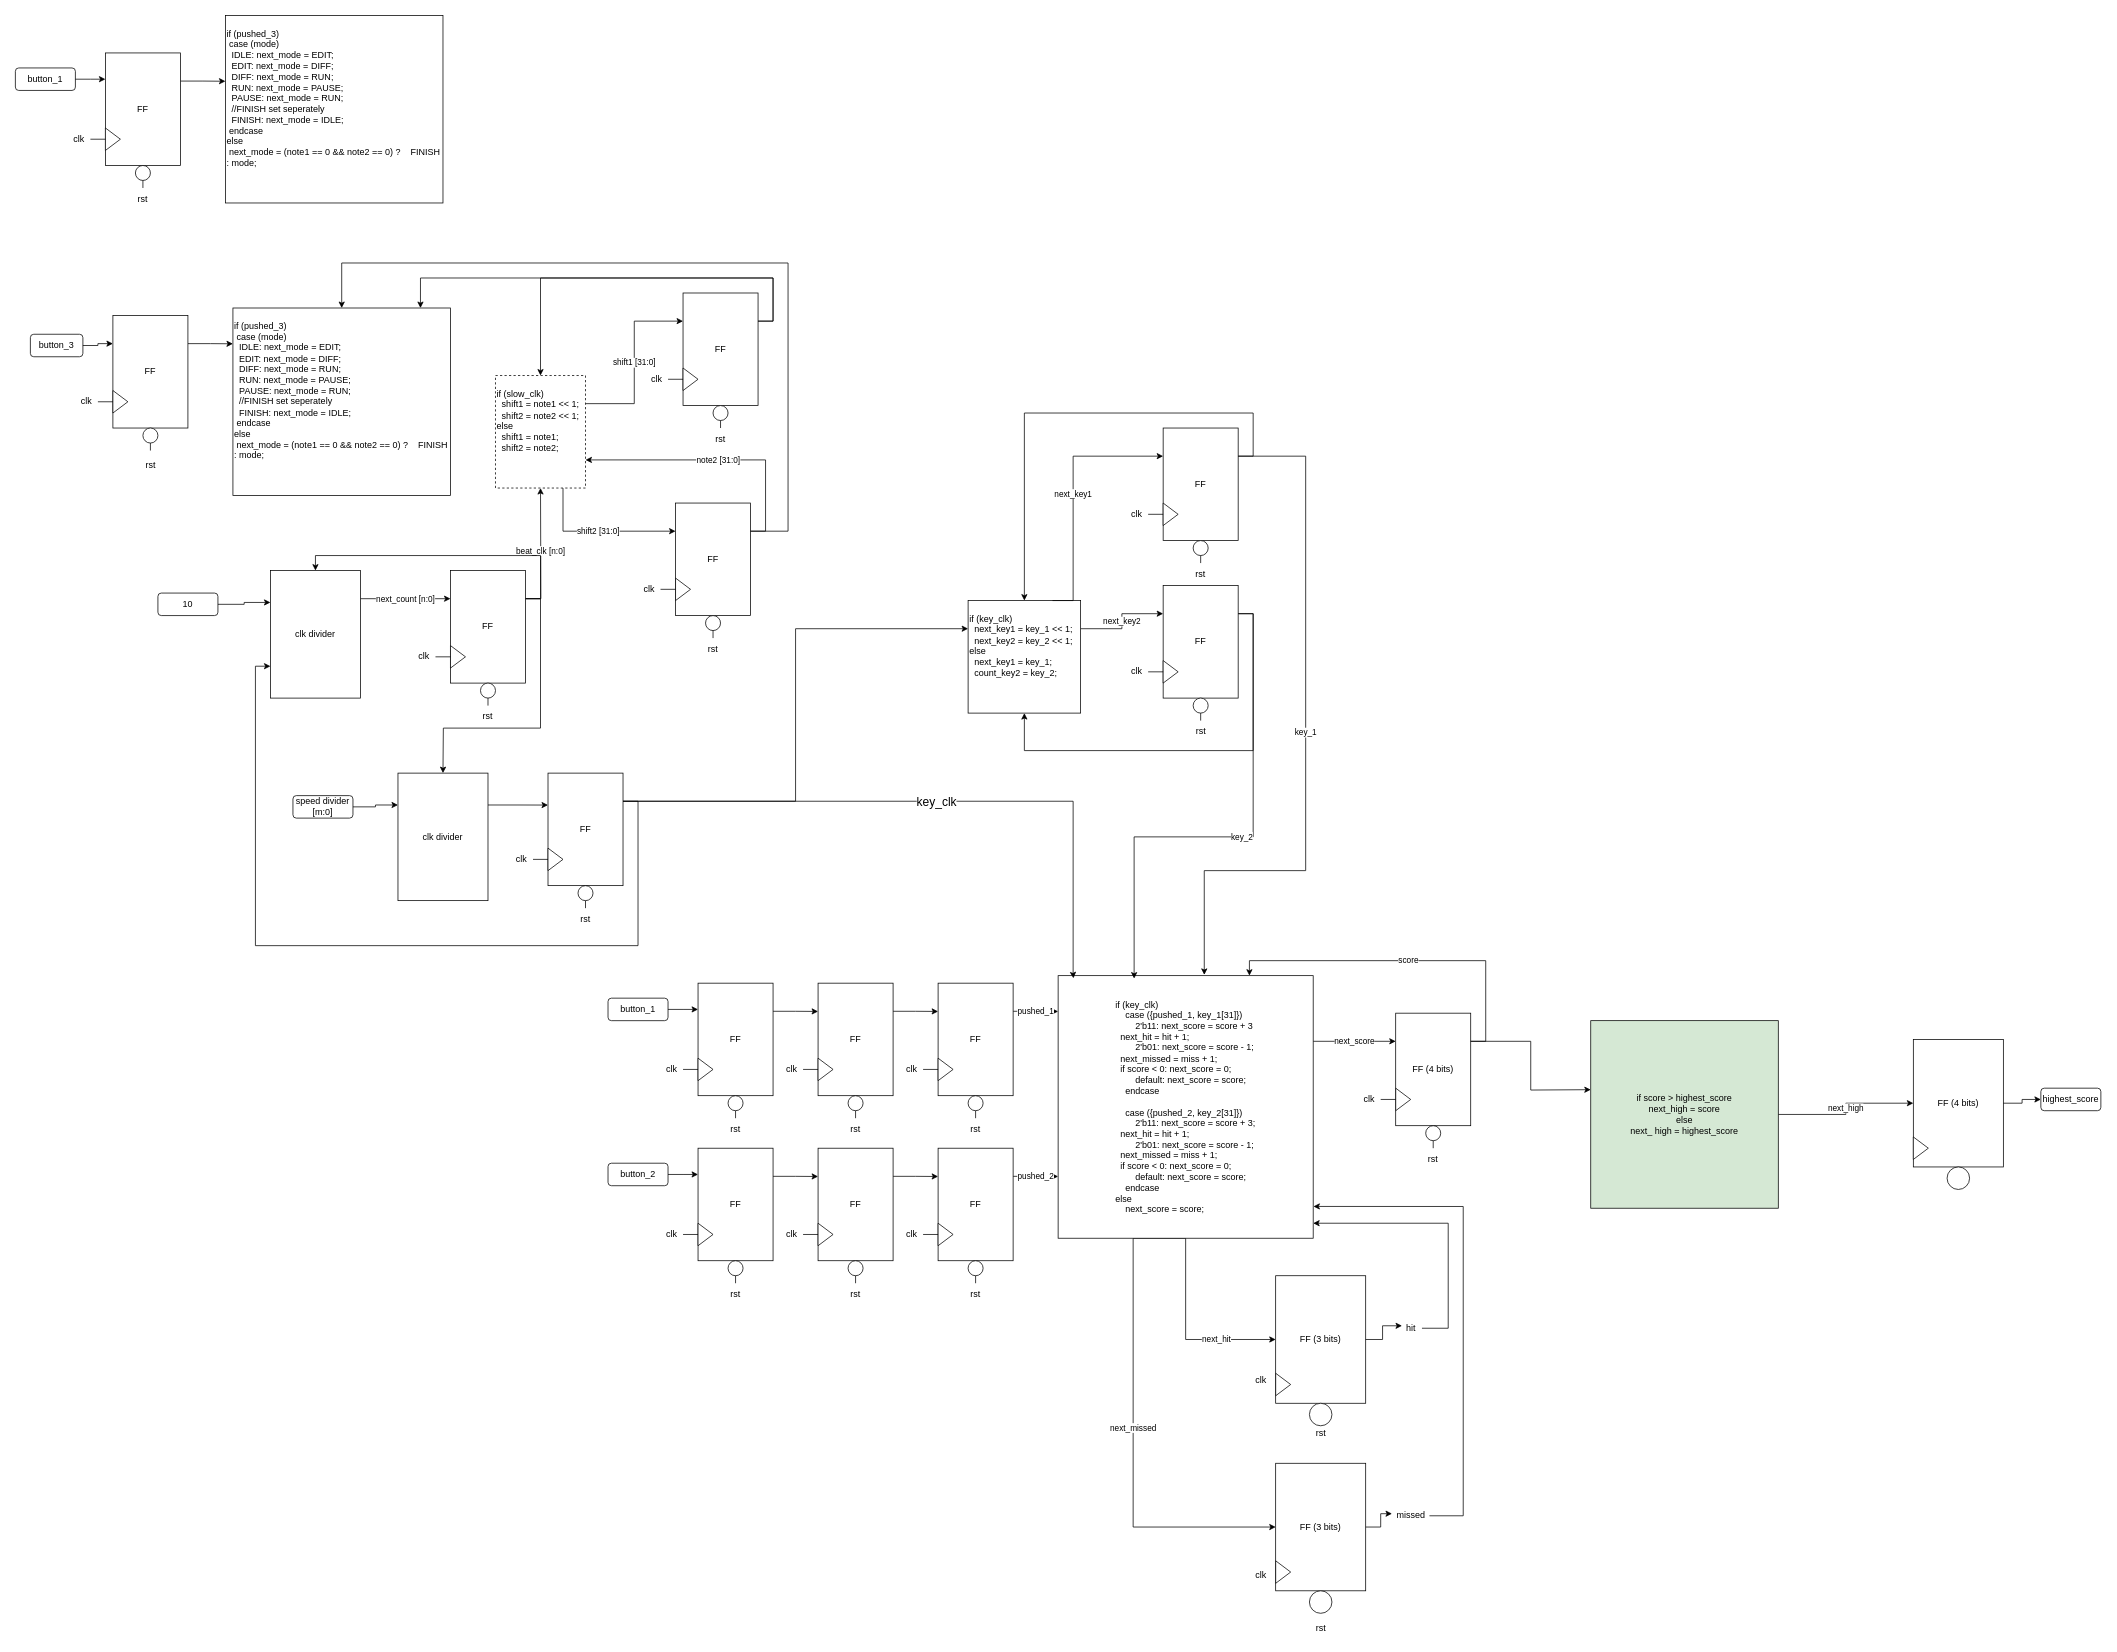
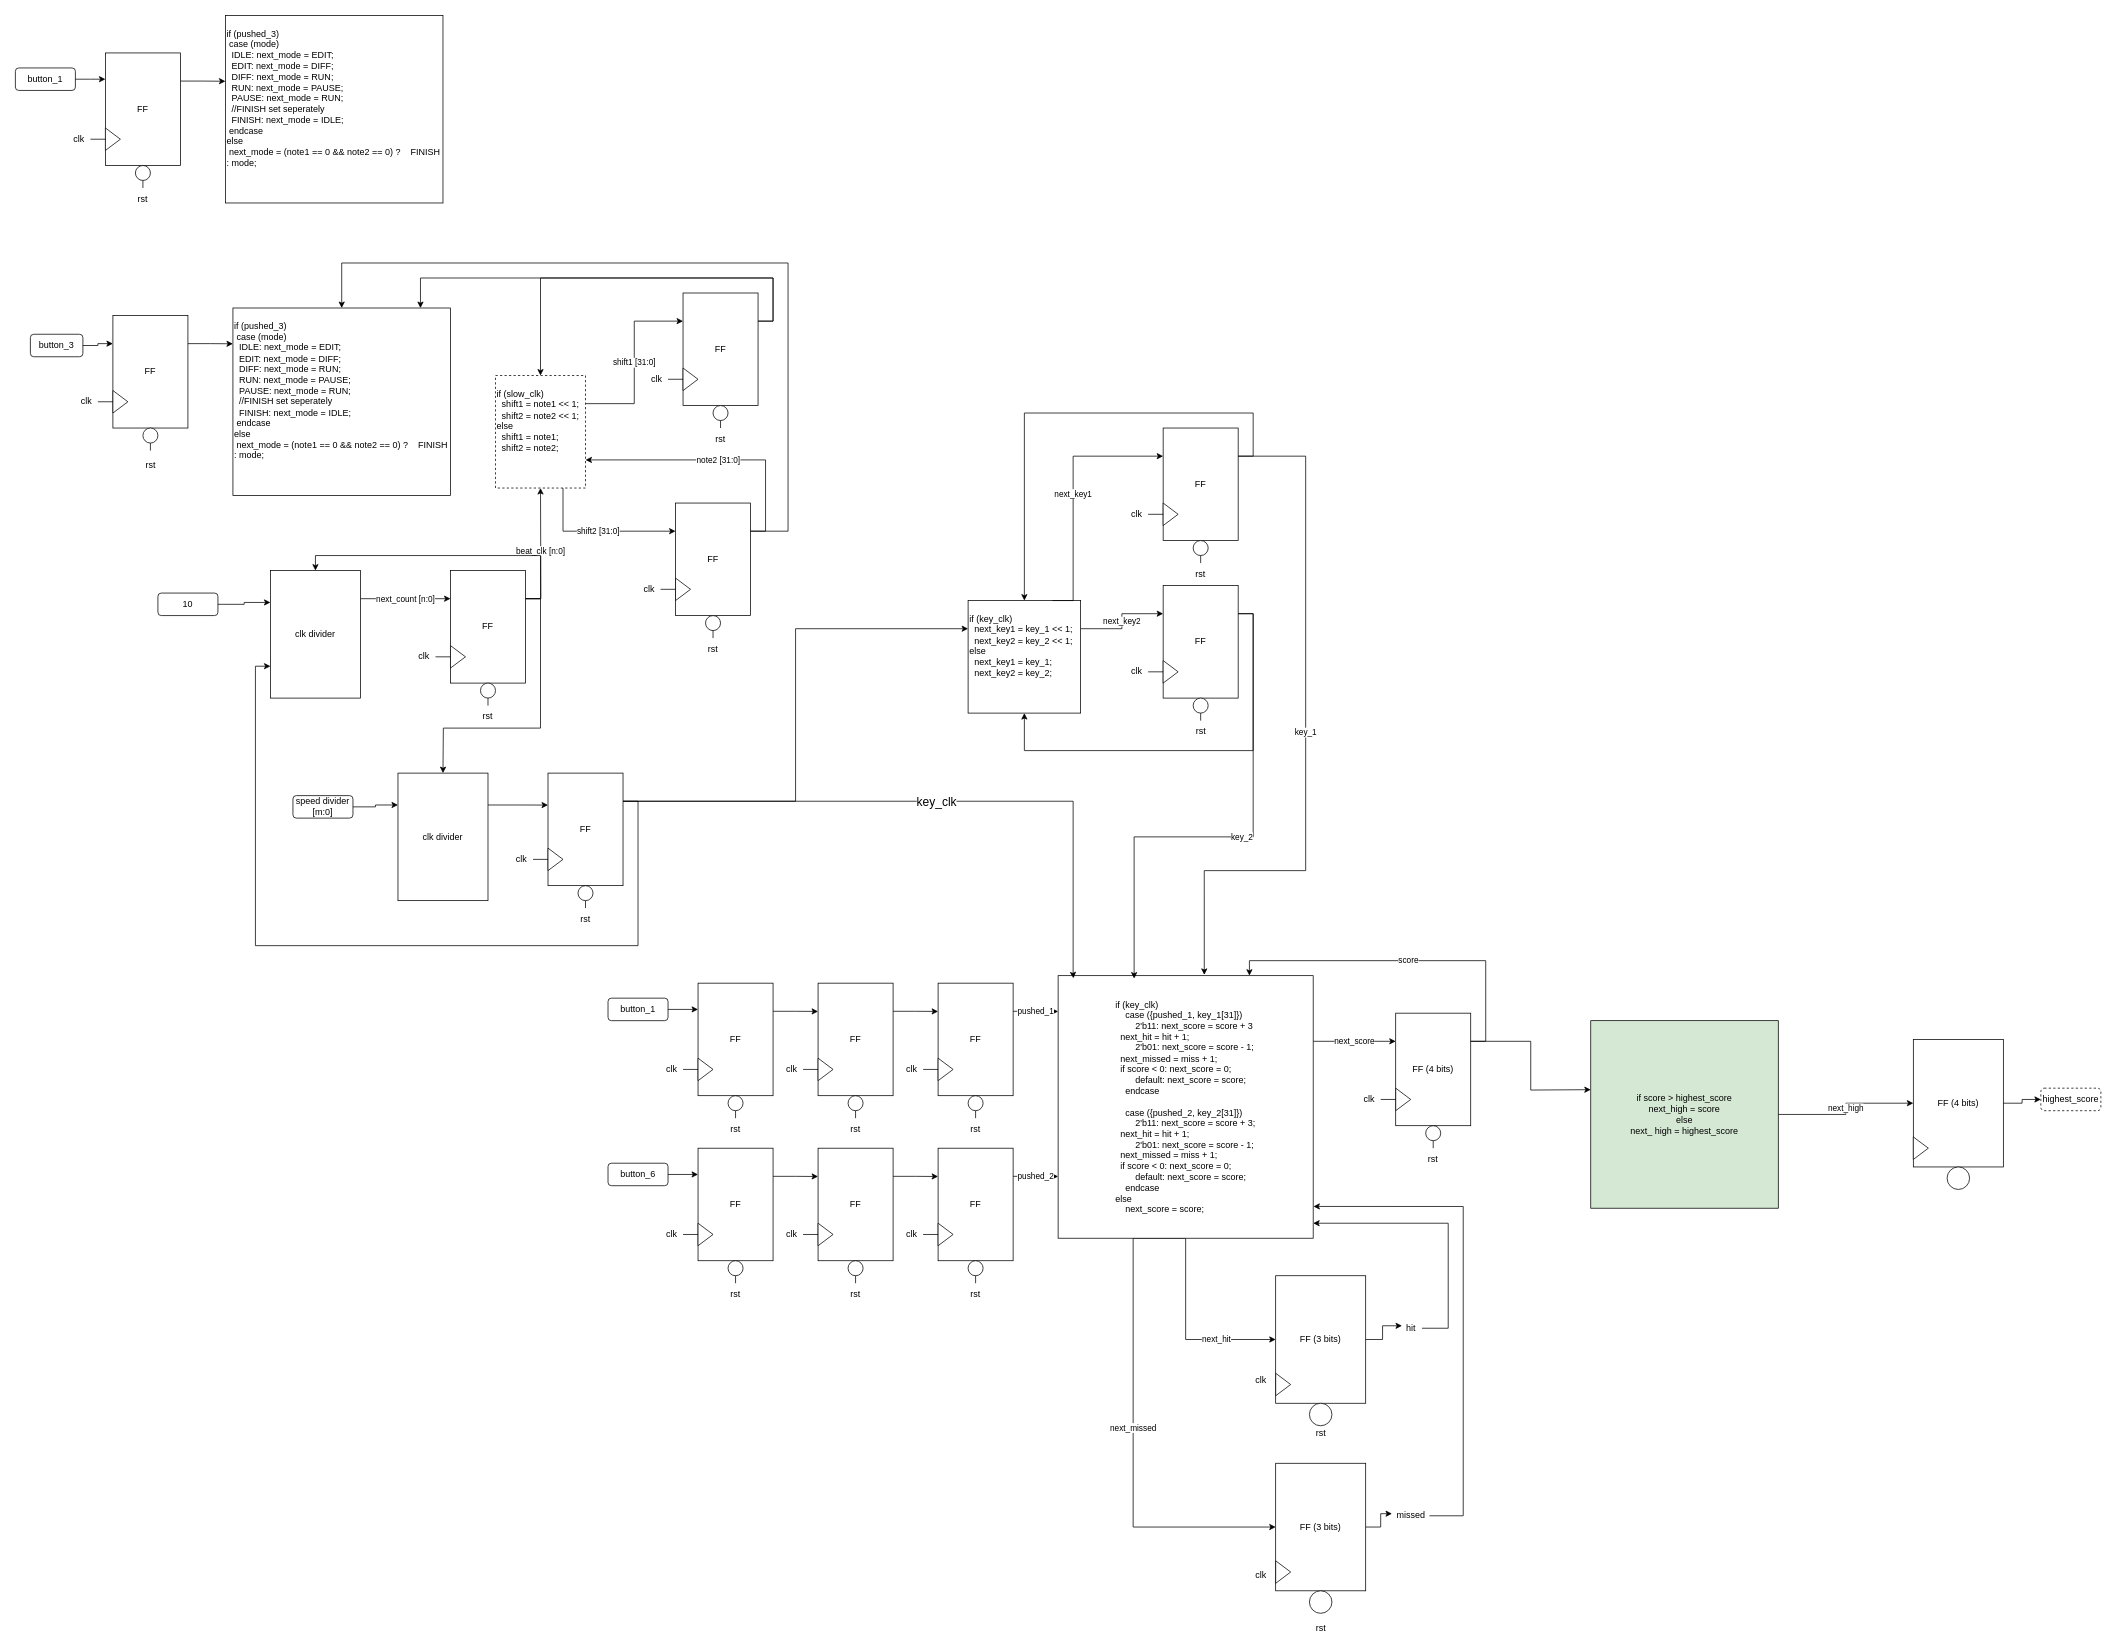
(1021, 657) -> (1021, 657)
(2070, 1099) -> (2070, 1099)
(638, 1174) -> (638, 1174)
